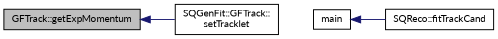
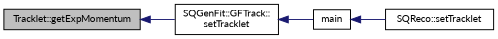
(72, 19) -> (72, 19)
none -> (301, 19)
(440, 19) -> (440, 19)
